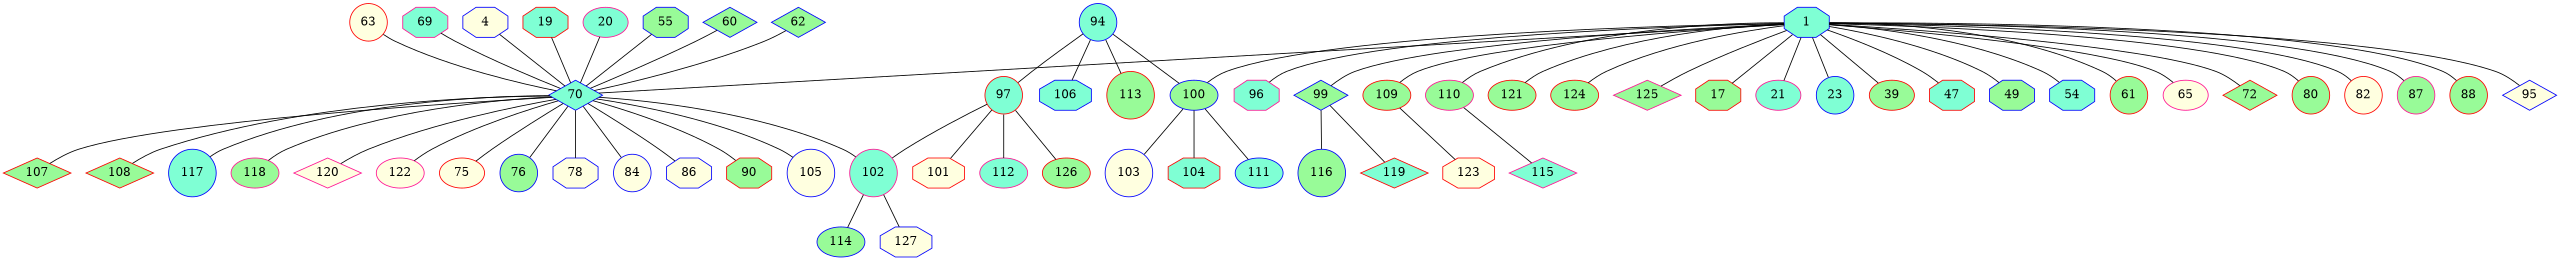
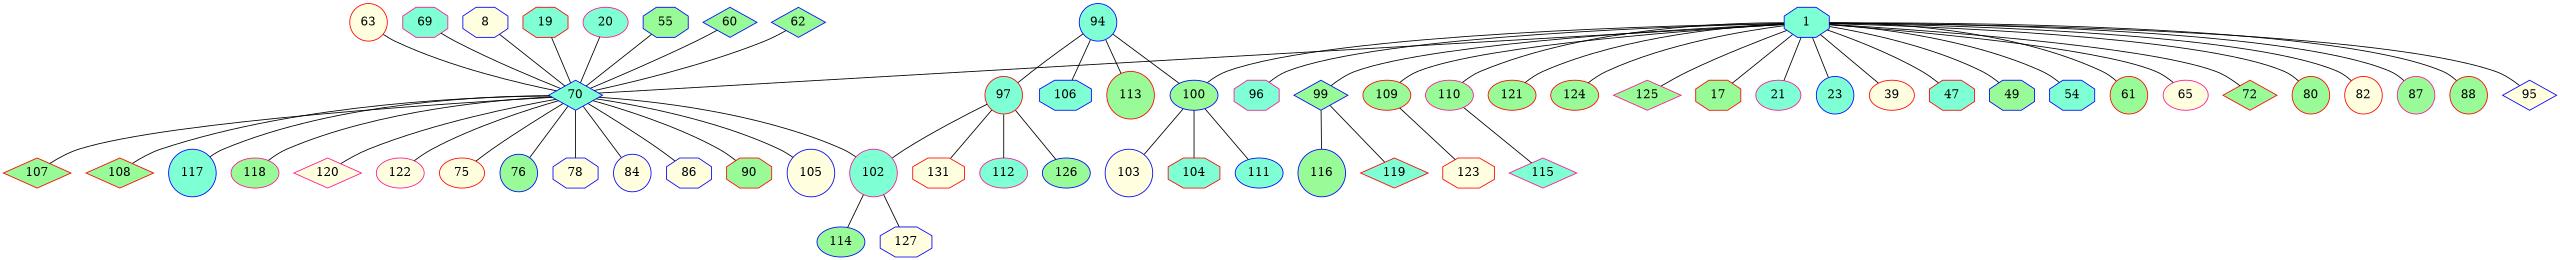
(485, 22) -> (485, 22)
(1892, 95) -> (1892, 95)
(939, 173) -> (939, 173)
(1066, 173) -> (1066, 173)
